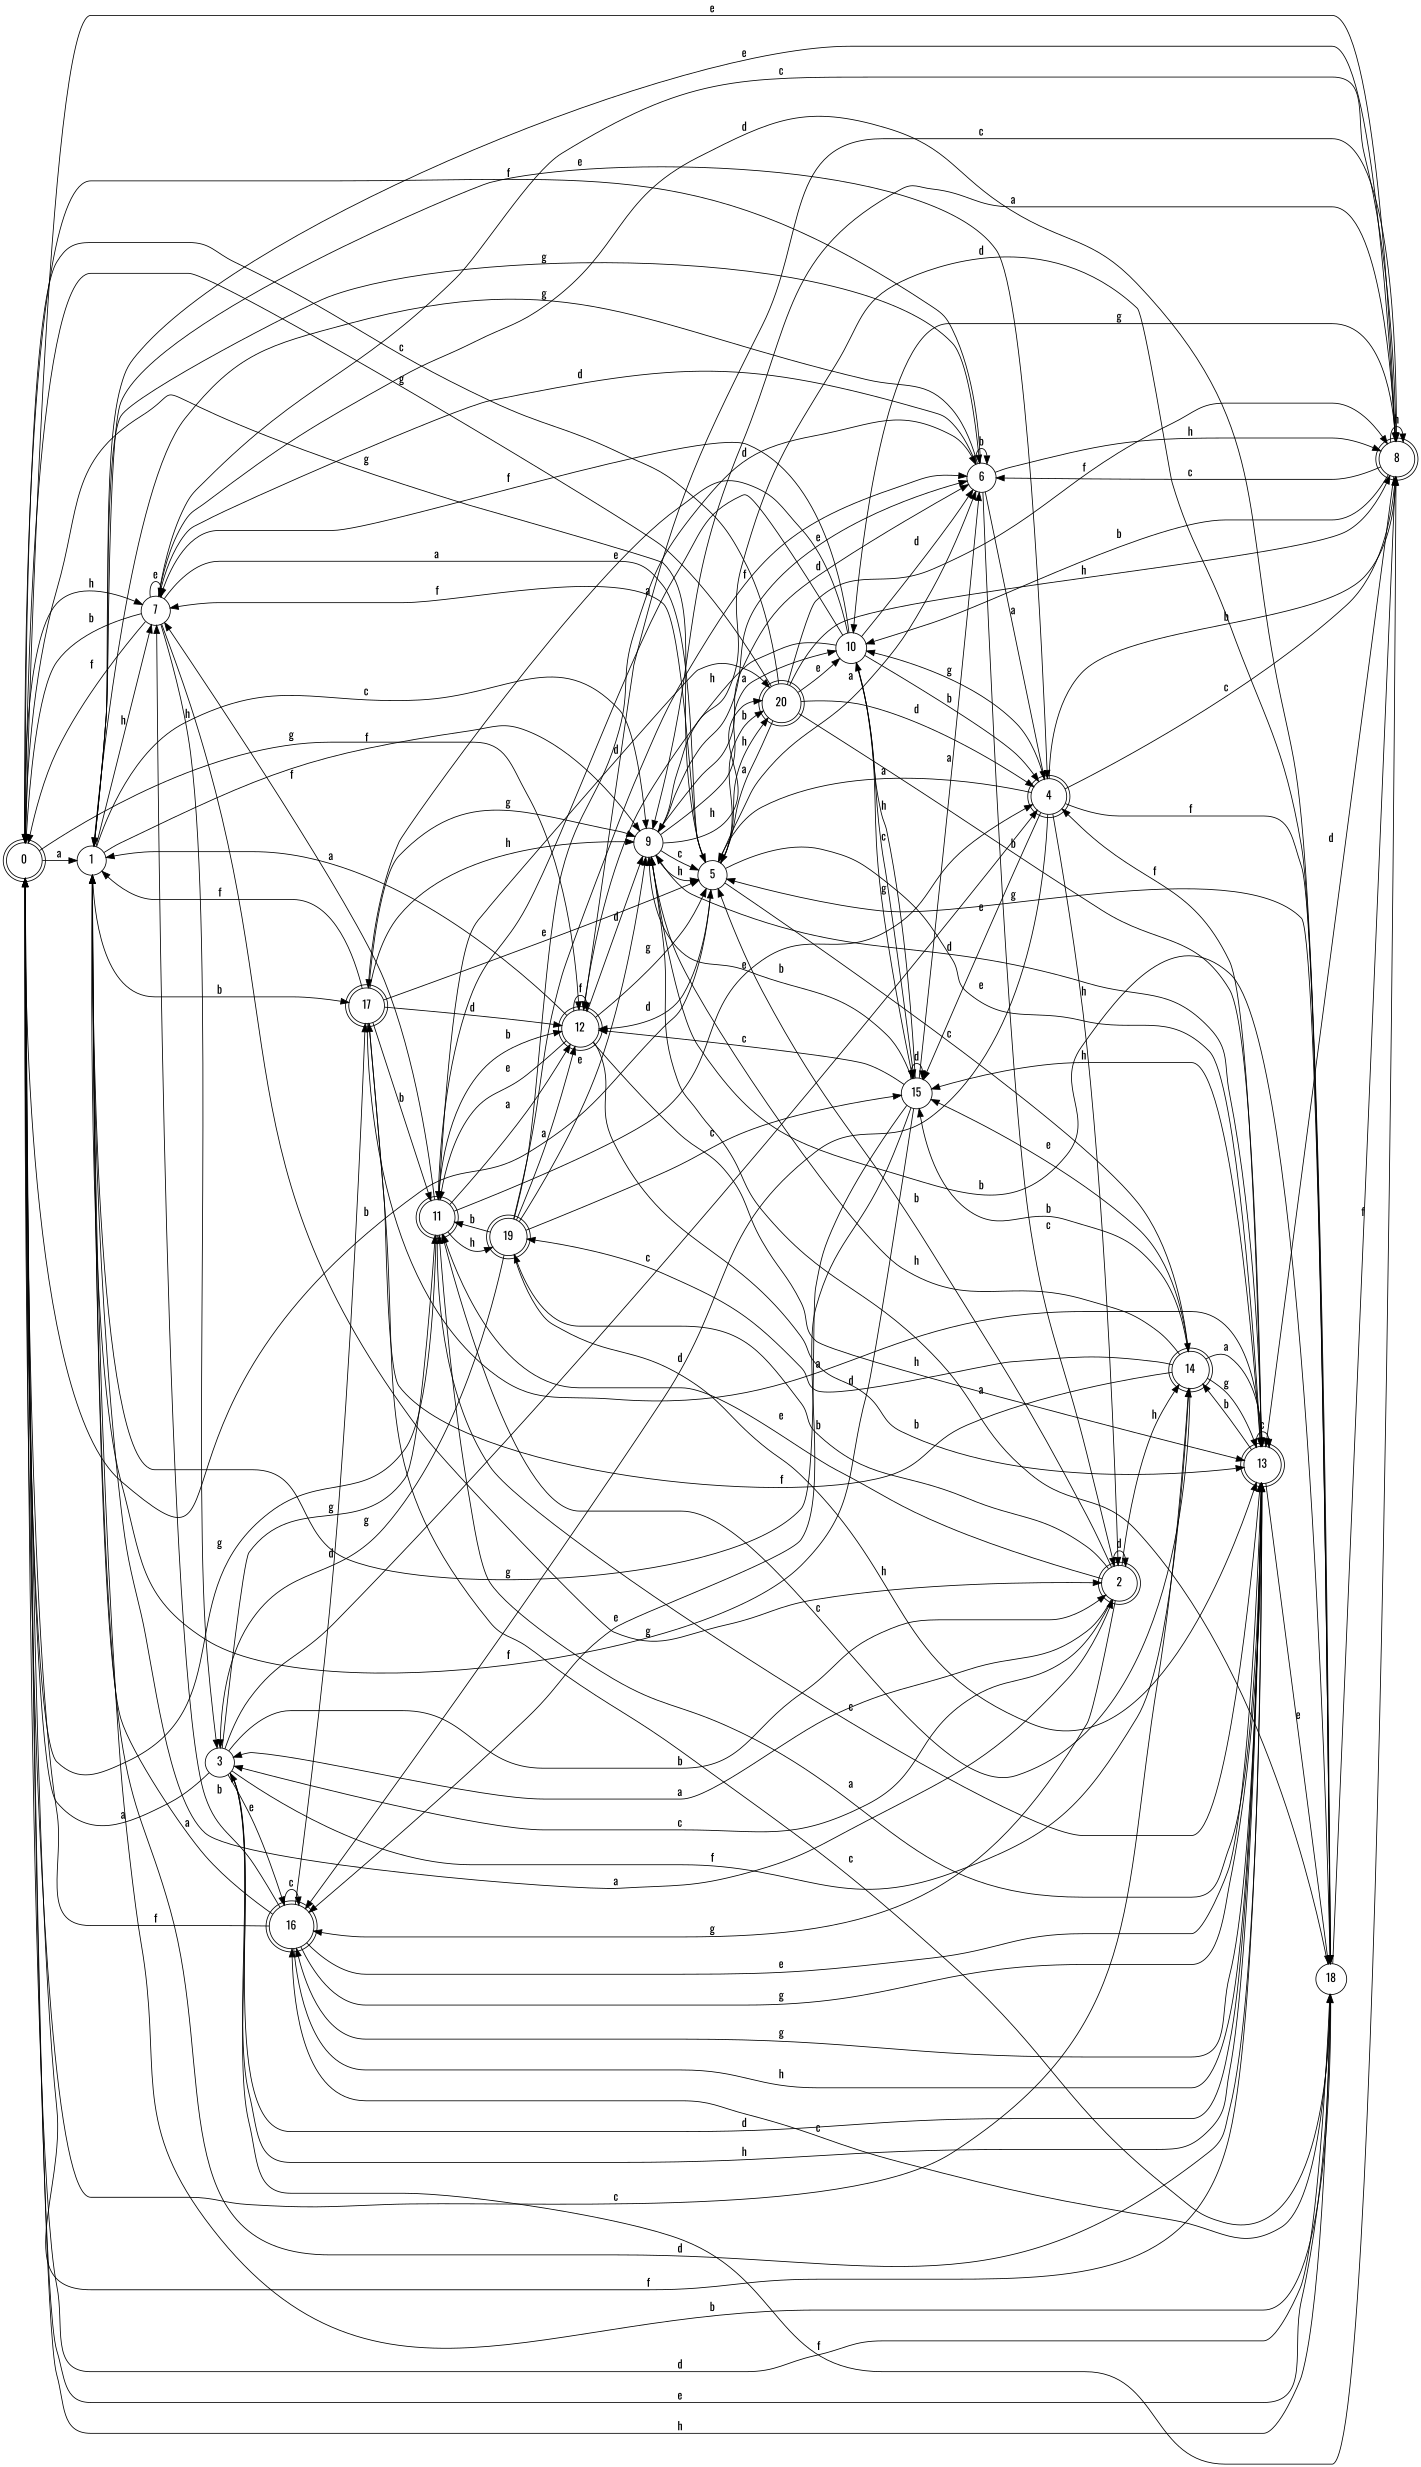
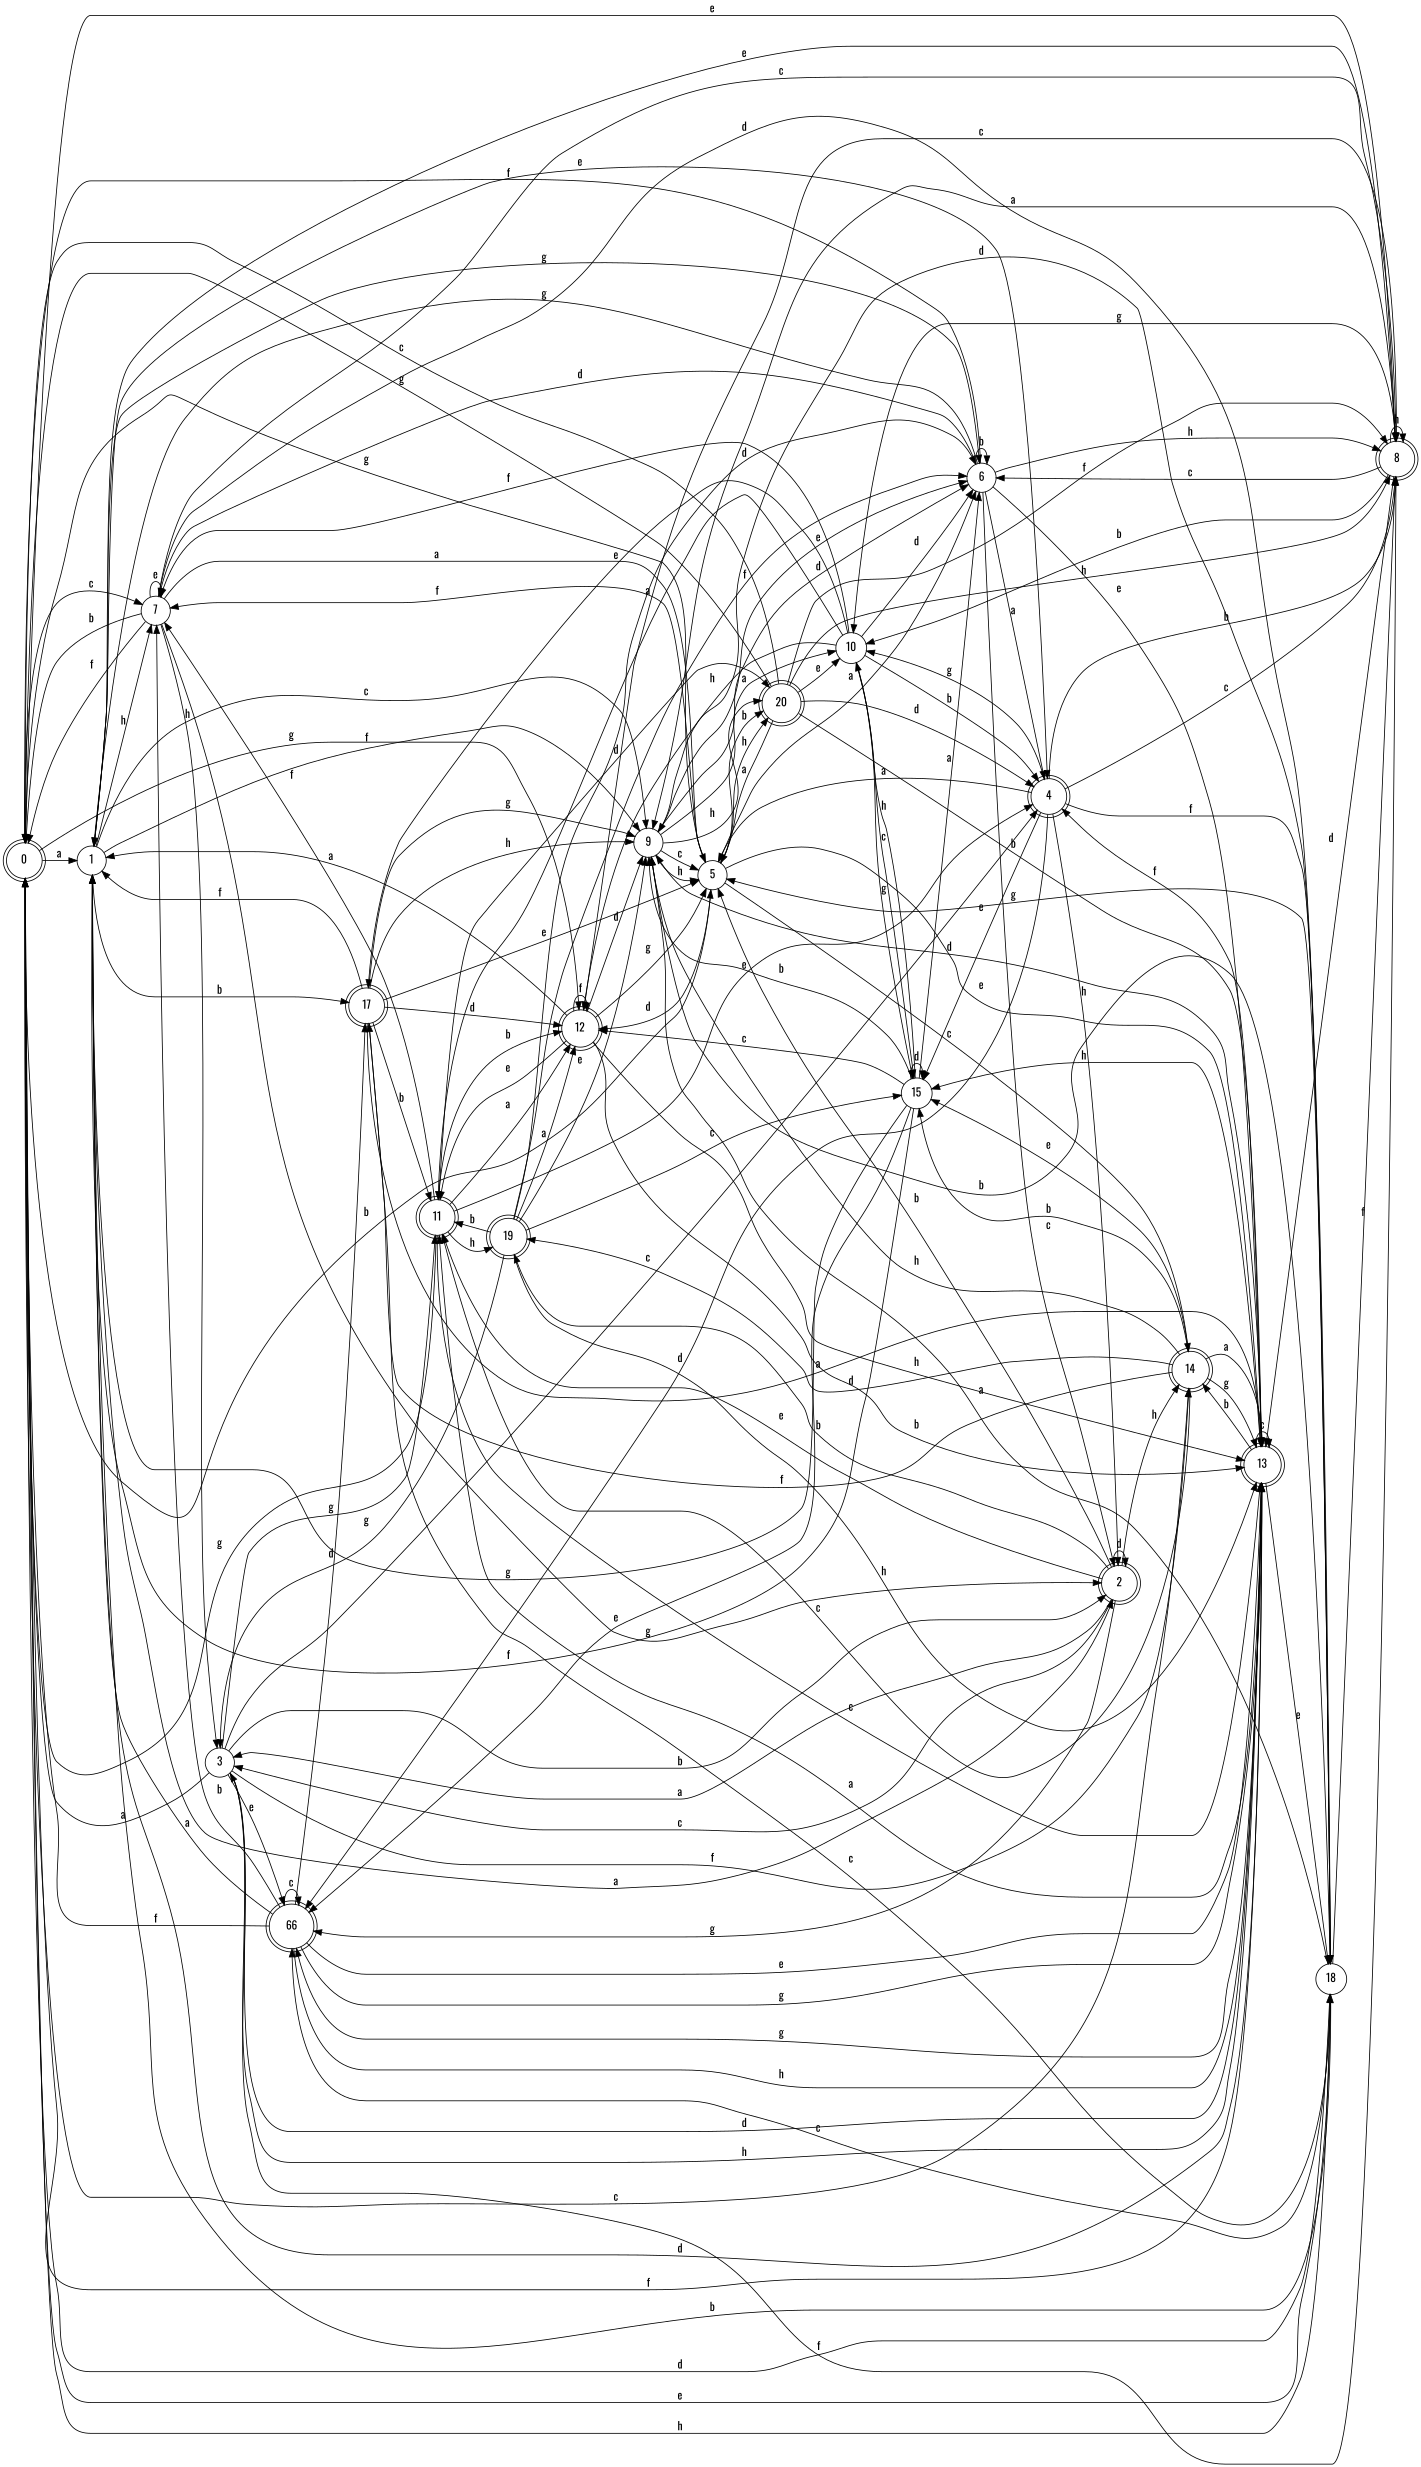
(92, 584) -> (92, 584)
none -> (1230, 925)
(292, 1926) -> (292, 1926)
